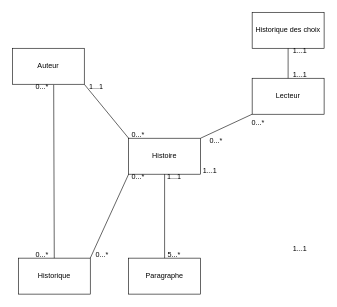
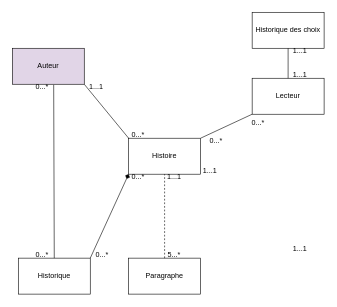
(48, 66) -> (48, 66)
(127, 177) -> (126, 179)
(165, 216) -> (165, 216)
